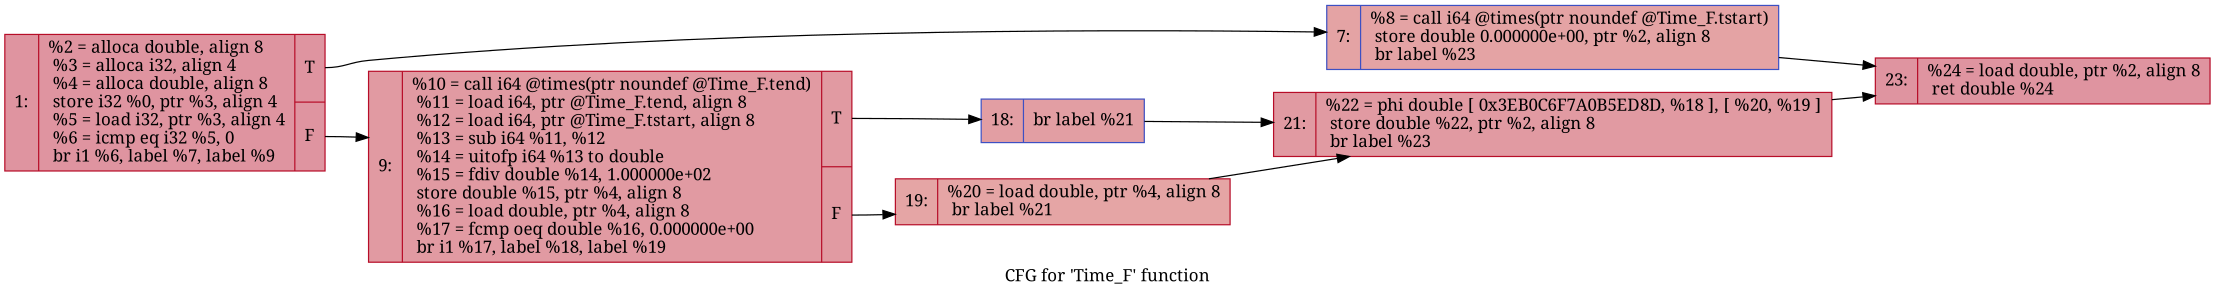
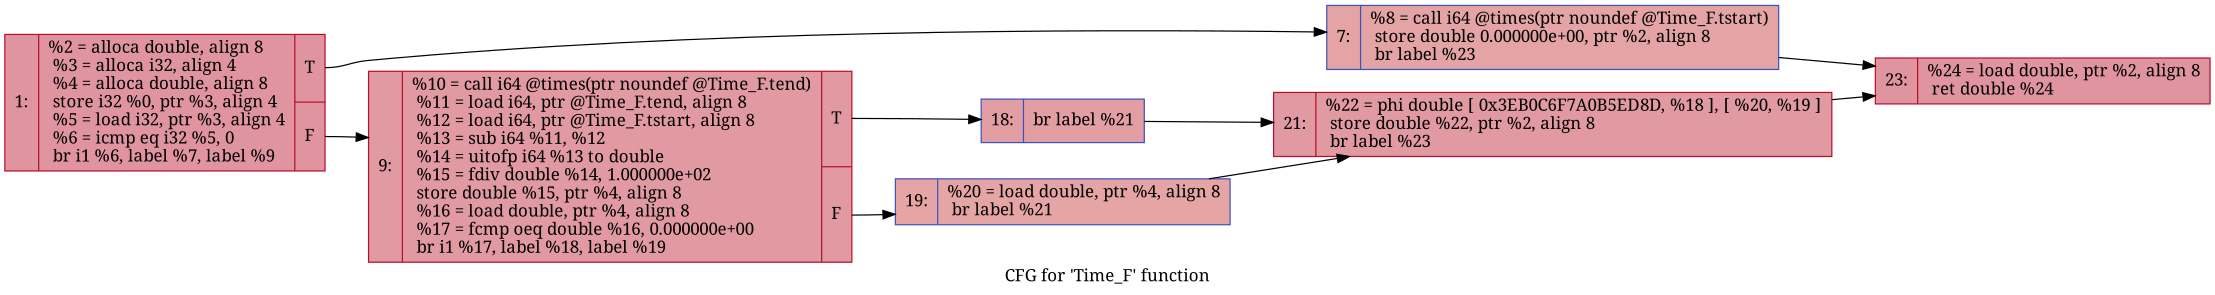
(1063, 202) -> (1063, 202)
